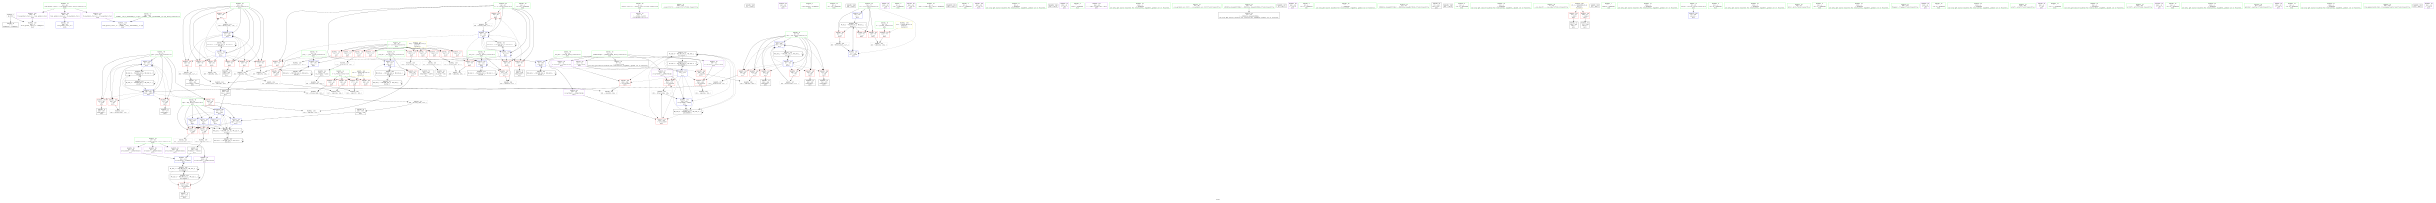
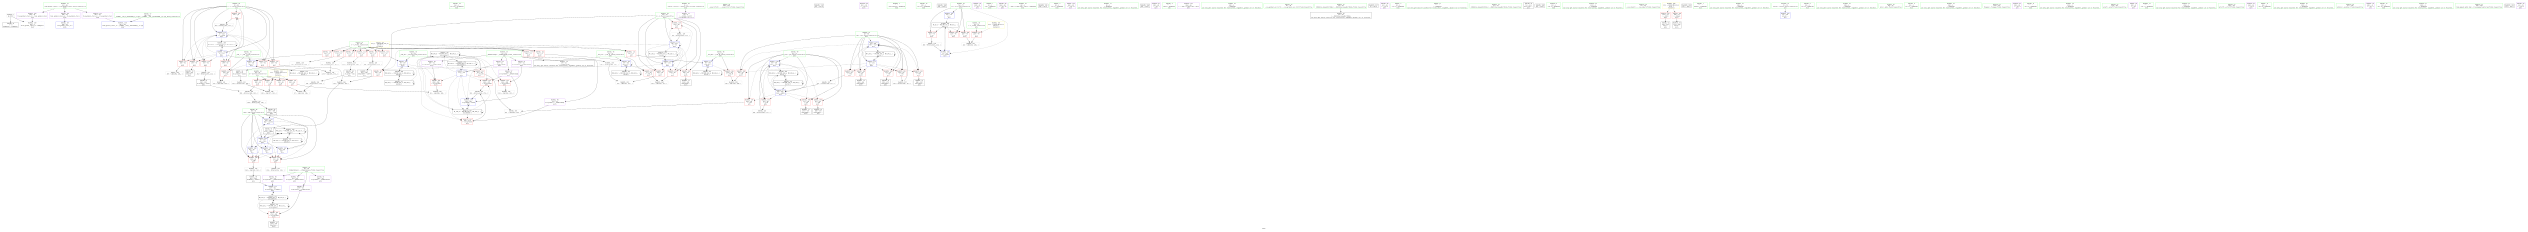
(256, 78) -> (333, 78)
